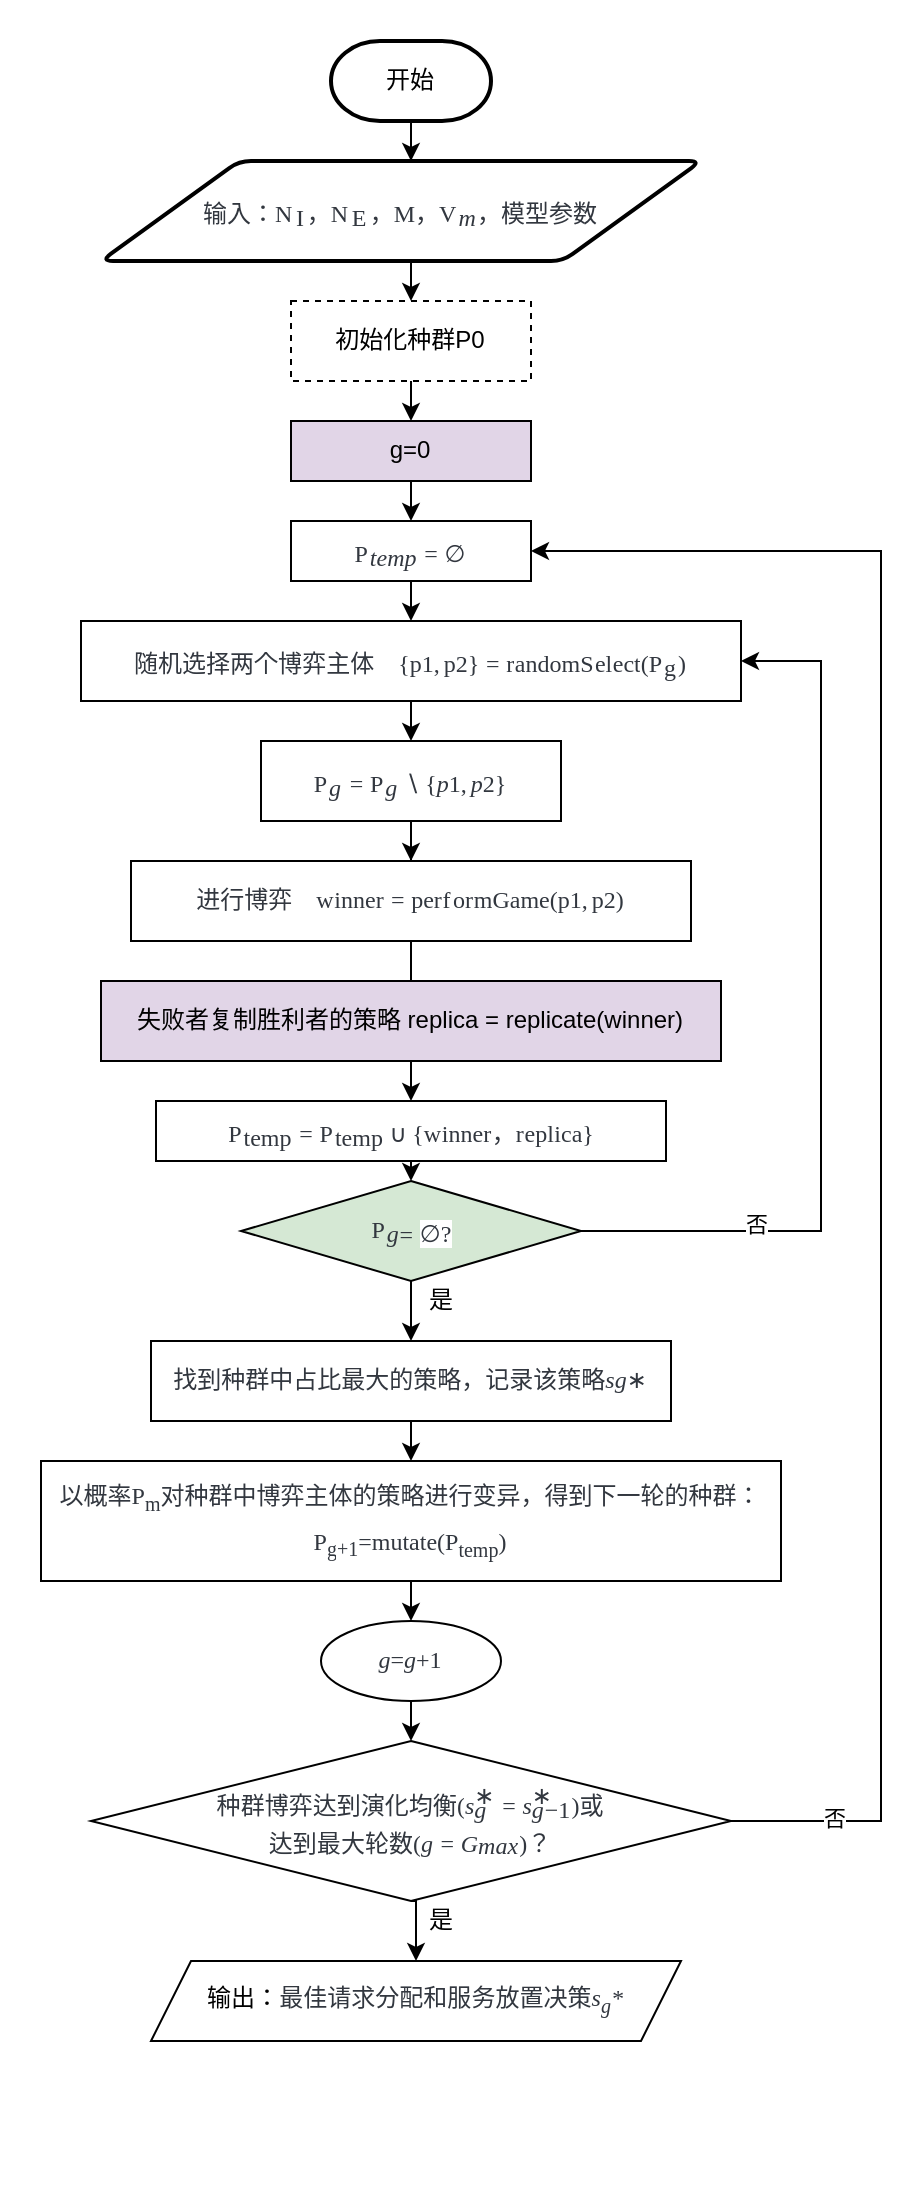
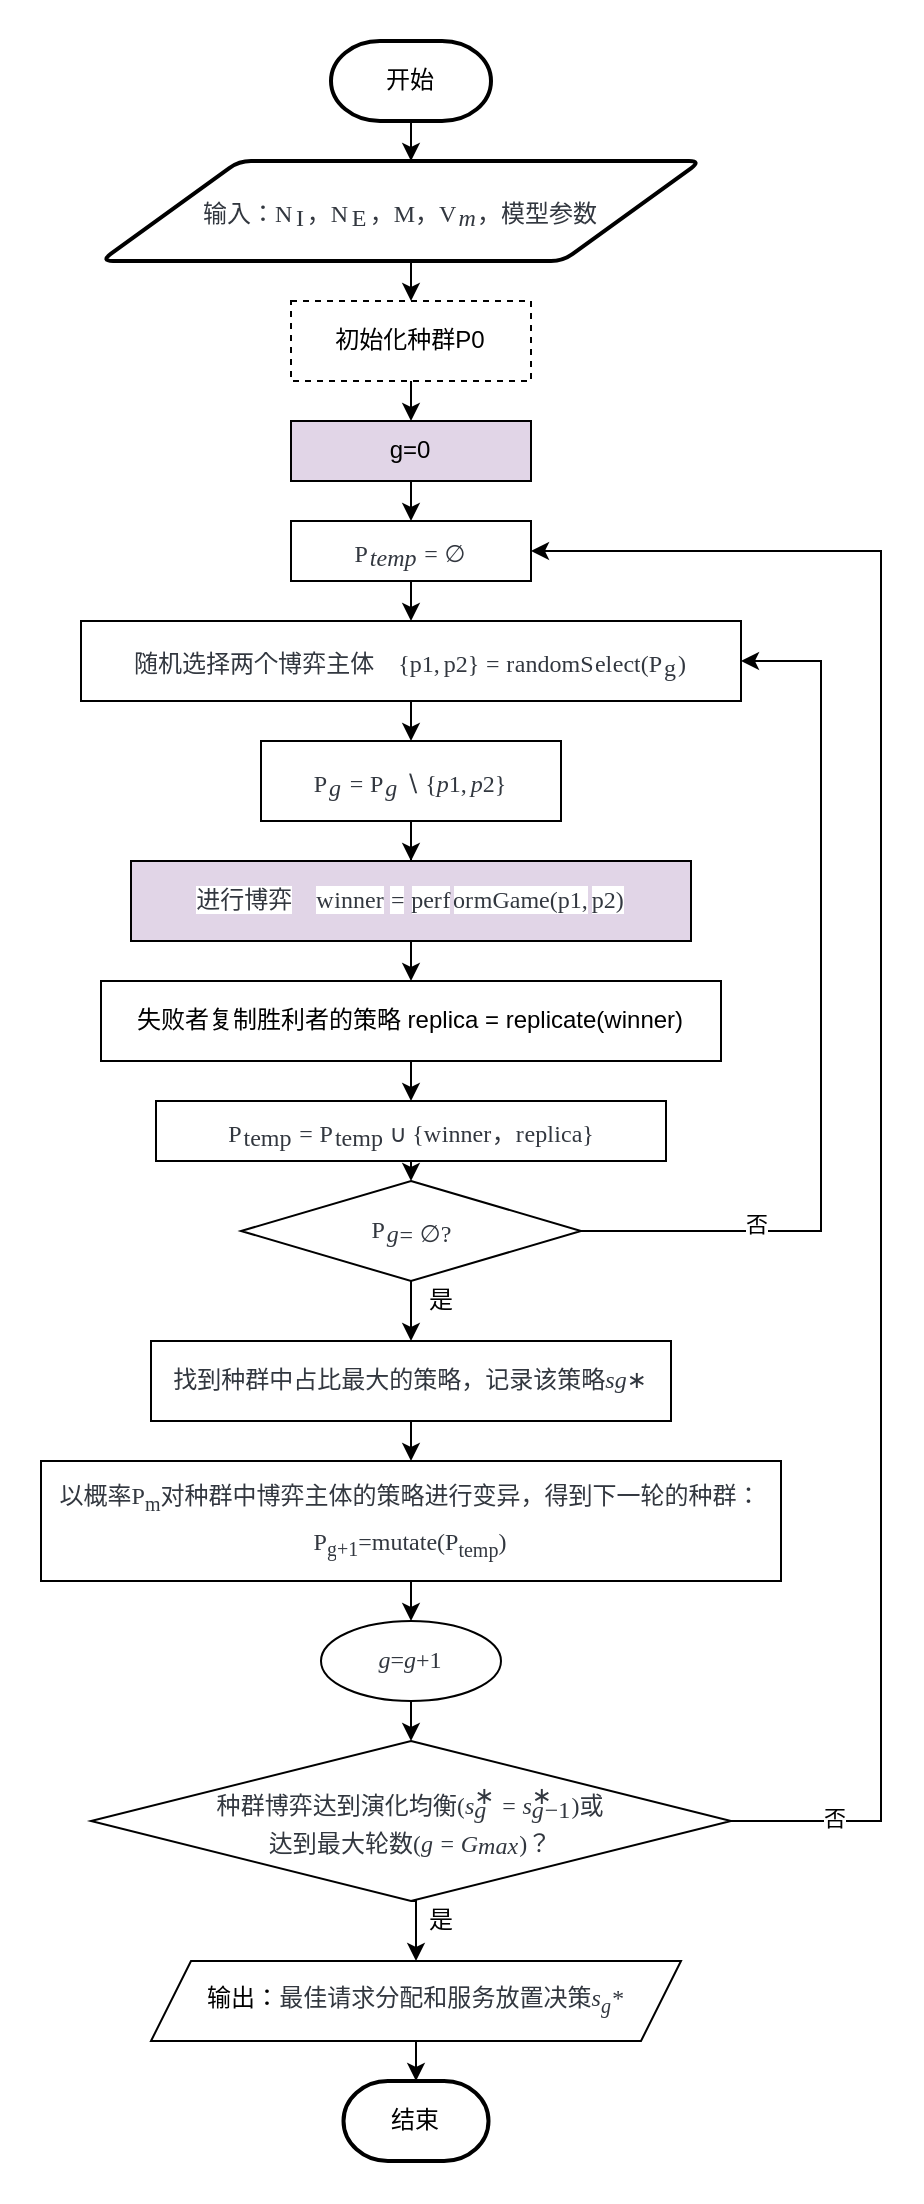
(411, 901) -> (411, 901)
(411, 971) -> (411, 966)
(411, 1021) -> (411, 1021)
(411, 1231) -> (411, 1231)
none -> (416, 2054)
none -> (416, 2121)
